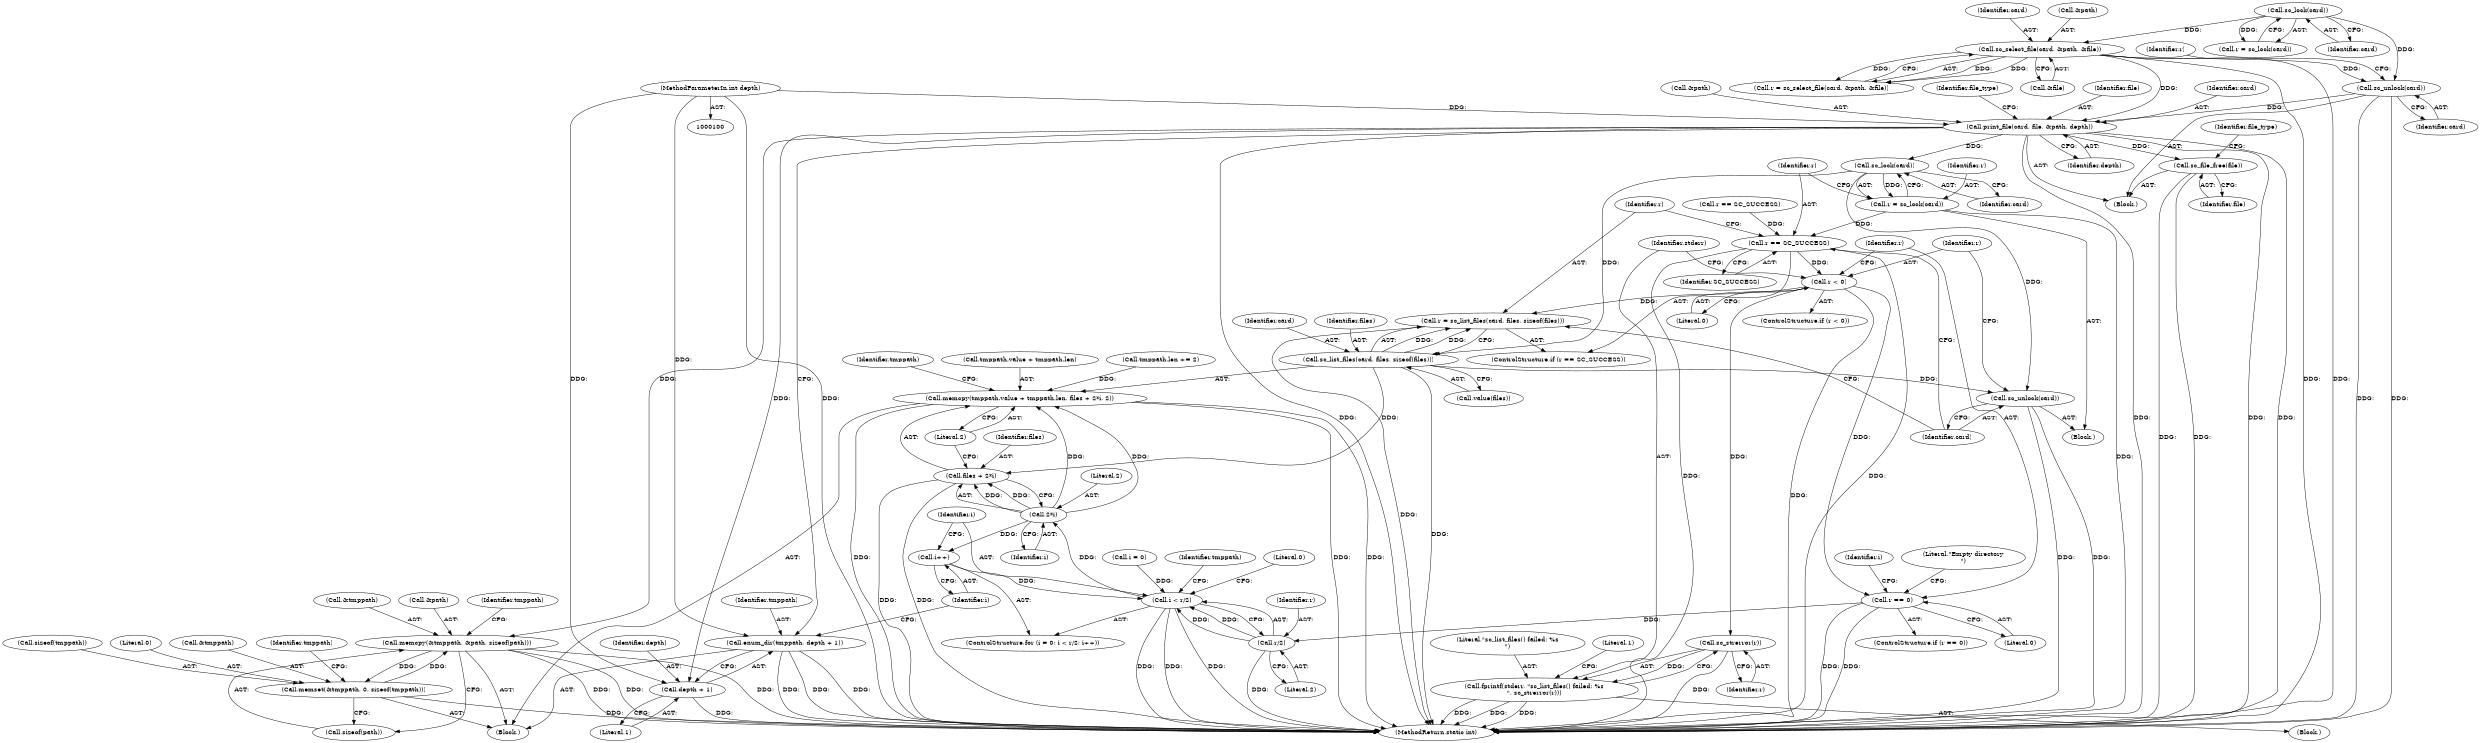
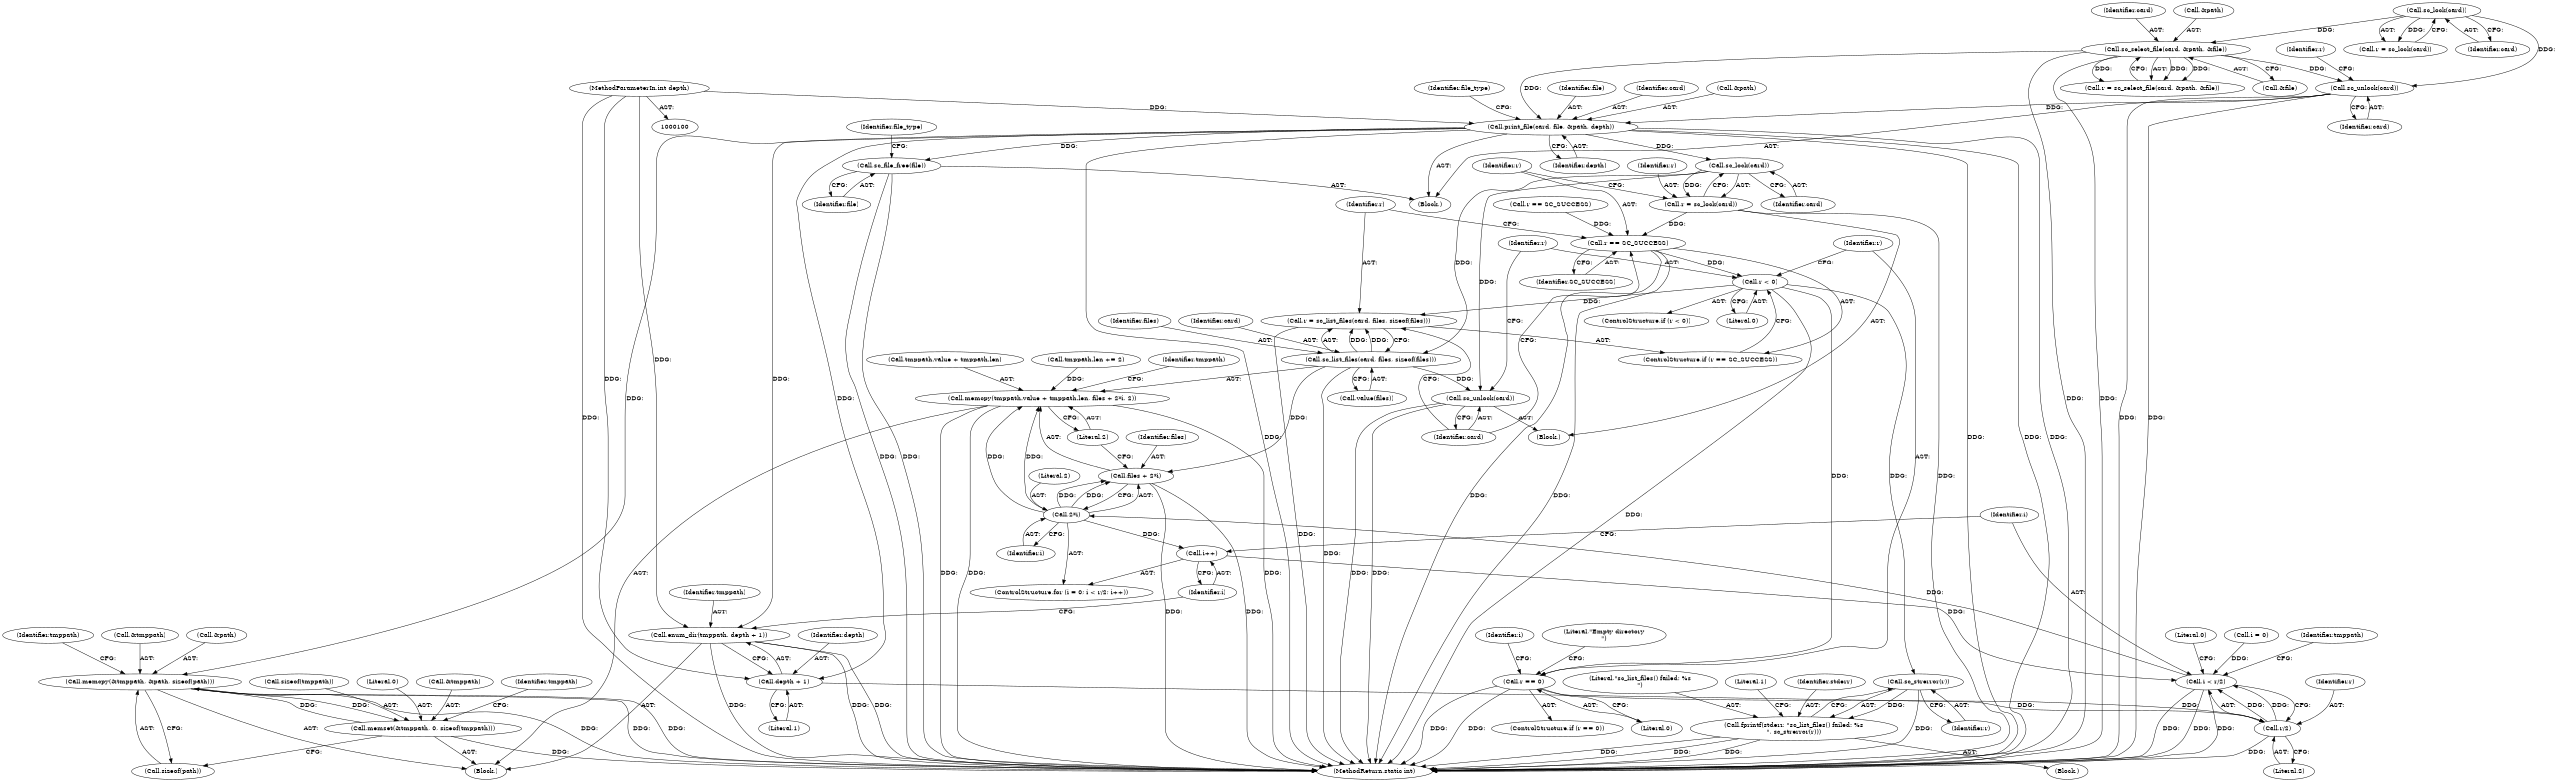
(1744, 273) -> (1771, 330)
(807, 379) -> (782, 379)
(1105, 619) -> (1068, 552)
(1030, 729) -> (1542, 695)
